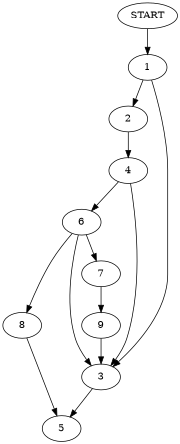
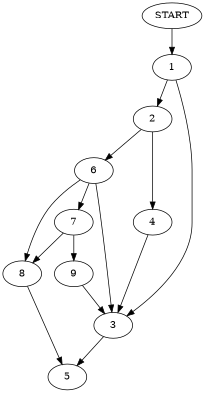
(107, 194) -> (126, 142)
none -> (51, 245)
